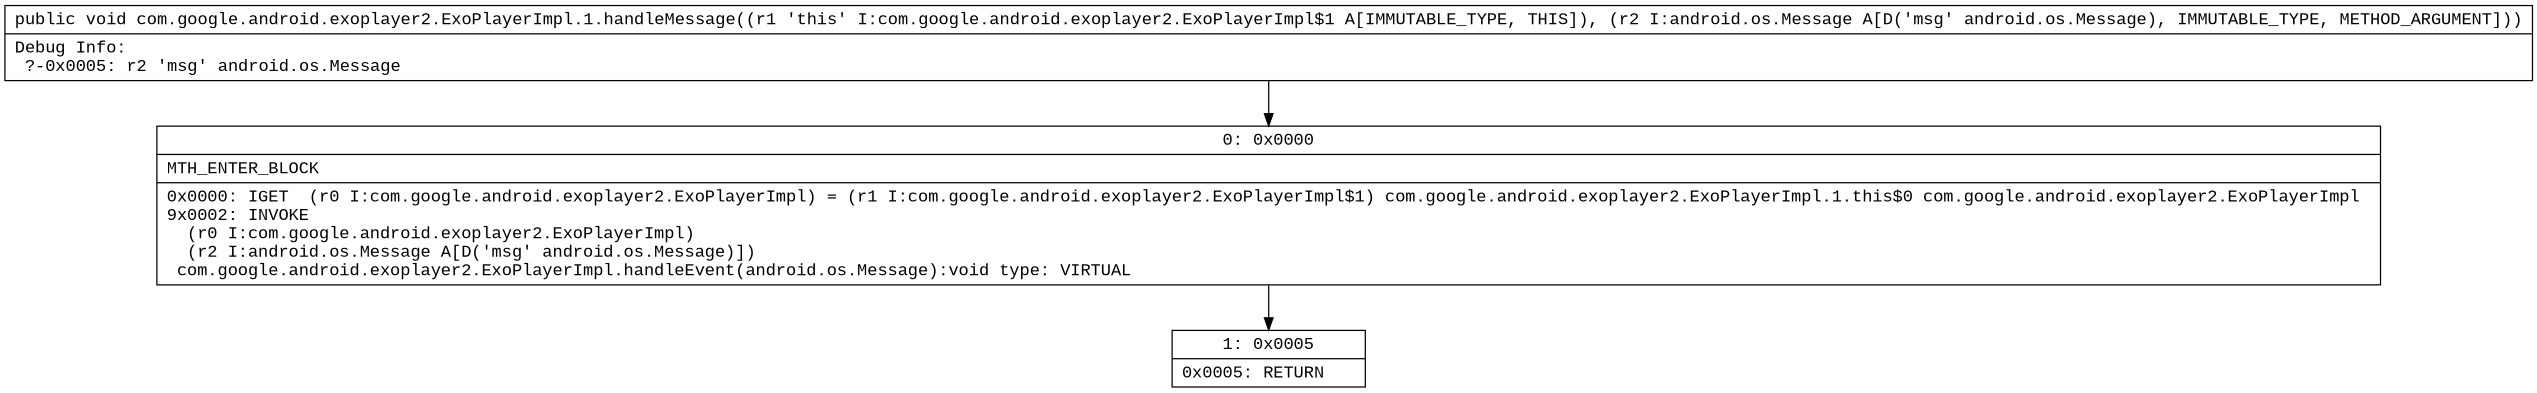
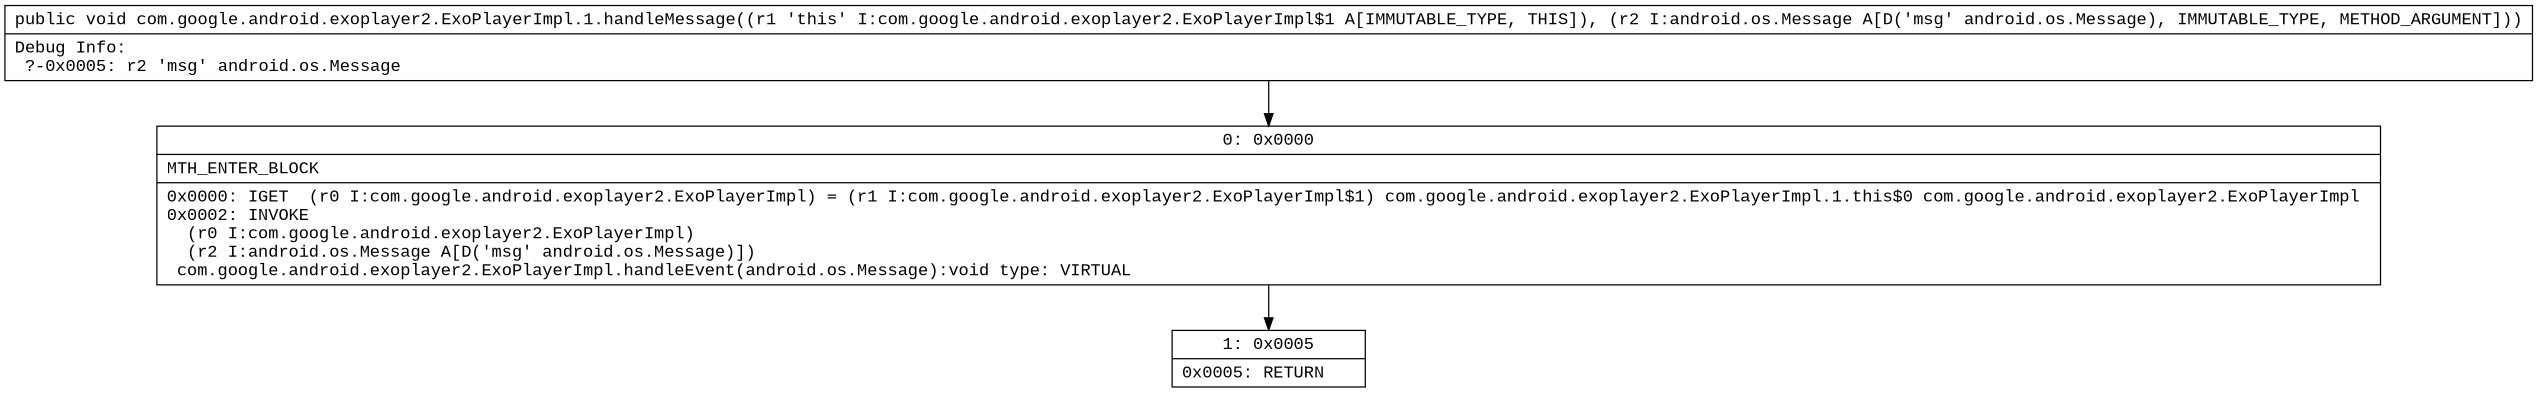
(249, 215) -> (249, 215)
